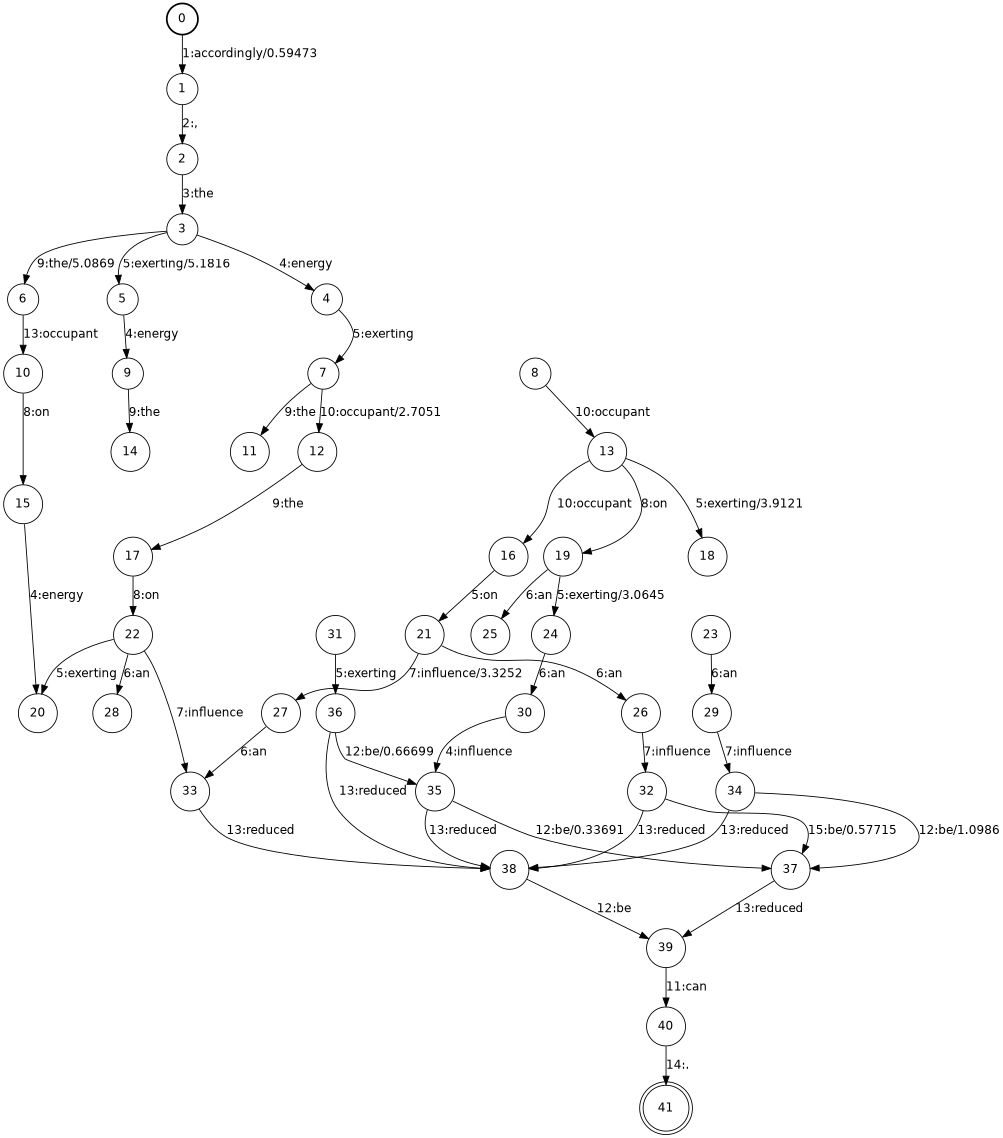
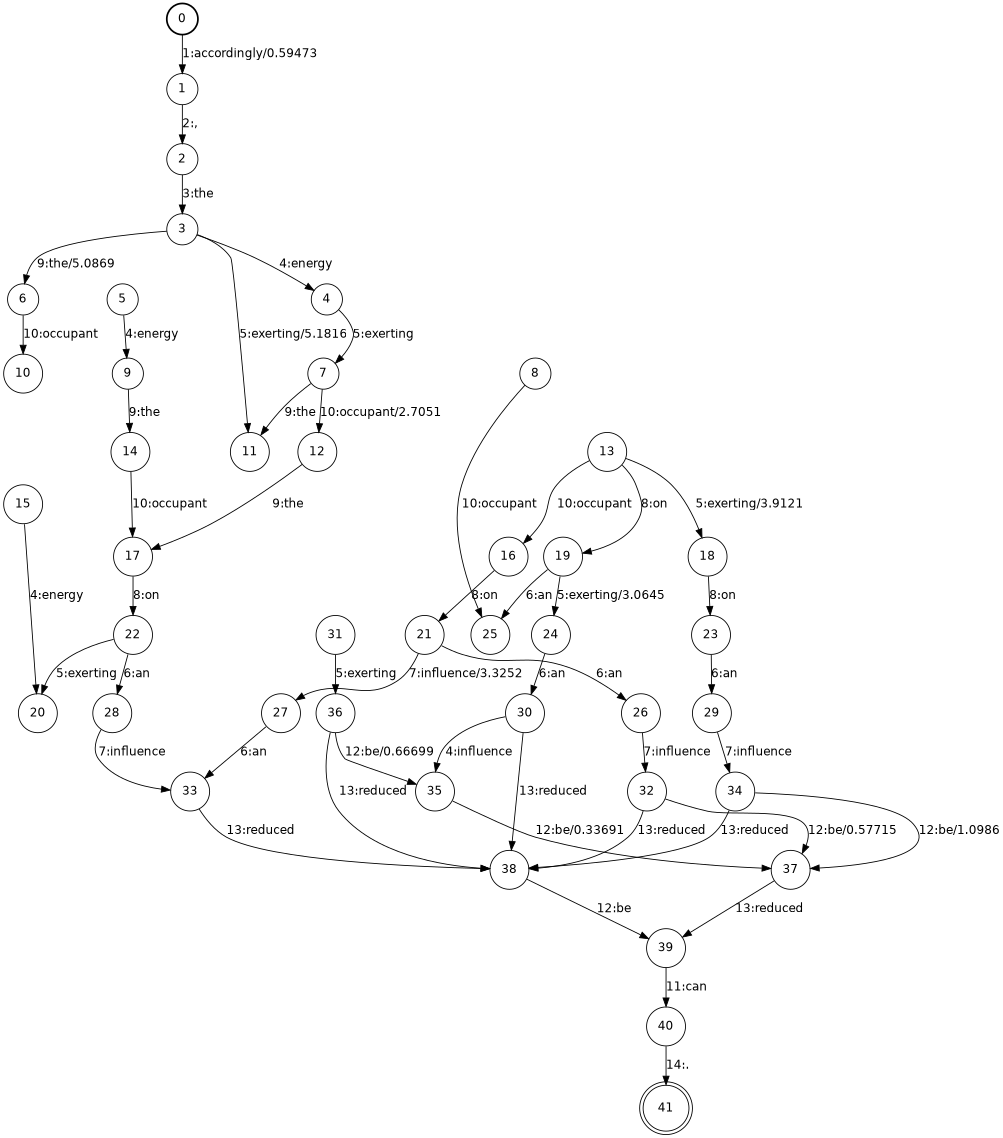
(135, 246) -> (238, 320)
(61, 334) -> (61, 334)
(567, 408) -> (461, 489)
(23, 434) -> none
none -> (132, 500)
none -> (709, 591)
(485, 596) -> (485, 596)
(169, 706) -> (113, 773)
(853, 831) -> (853, 831)
(440, 849) -> (518, 787)
